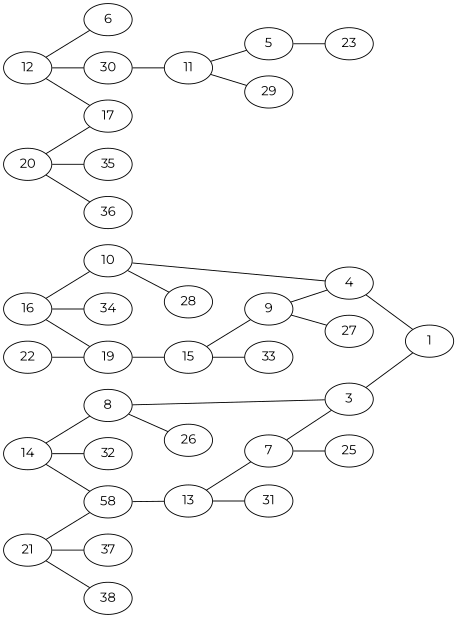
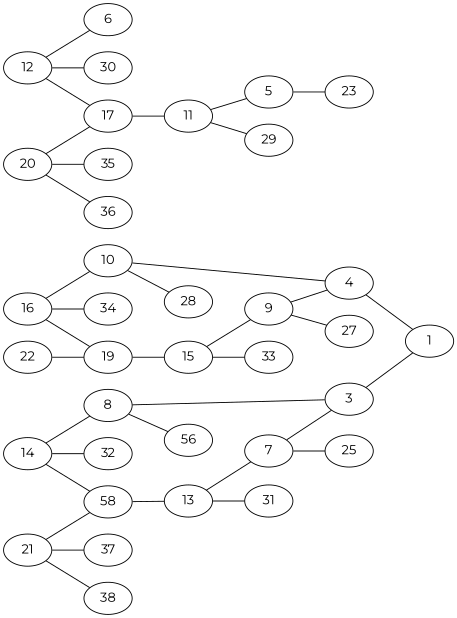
(148, 68) -> (148, 116)
(188, 440) -> (188, 440)
